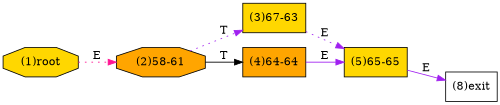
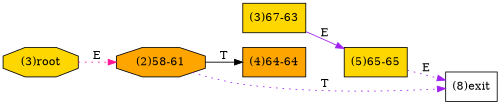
(321, 38) -> (321, 38)
(212, 42) -> (314, 90)
(41, 62) -> (41, 62)
(321, 62) -> none
(422, 74) -> (422, 74)
